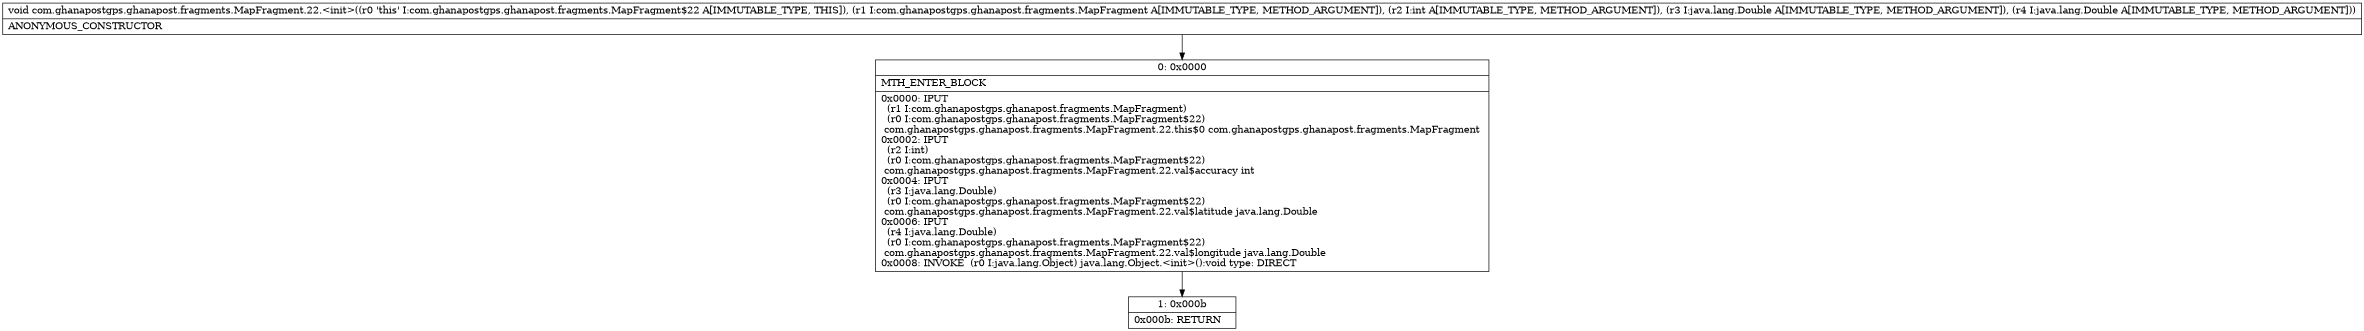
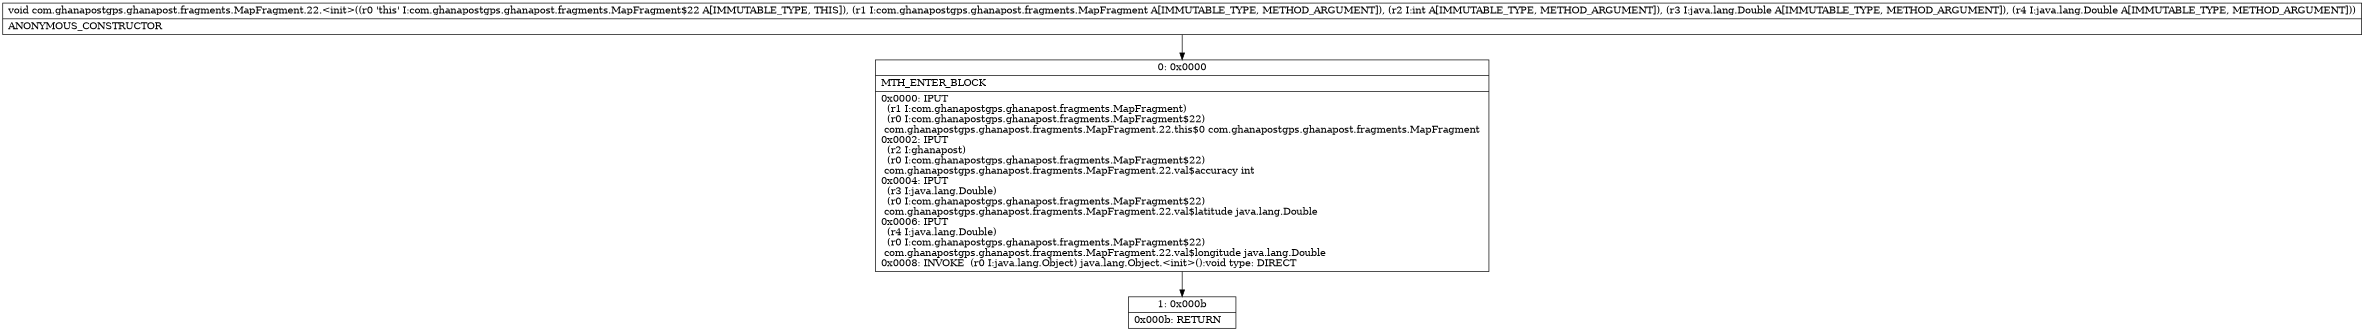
(905, 150) -> (923, 150)
